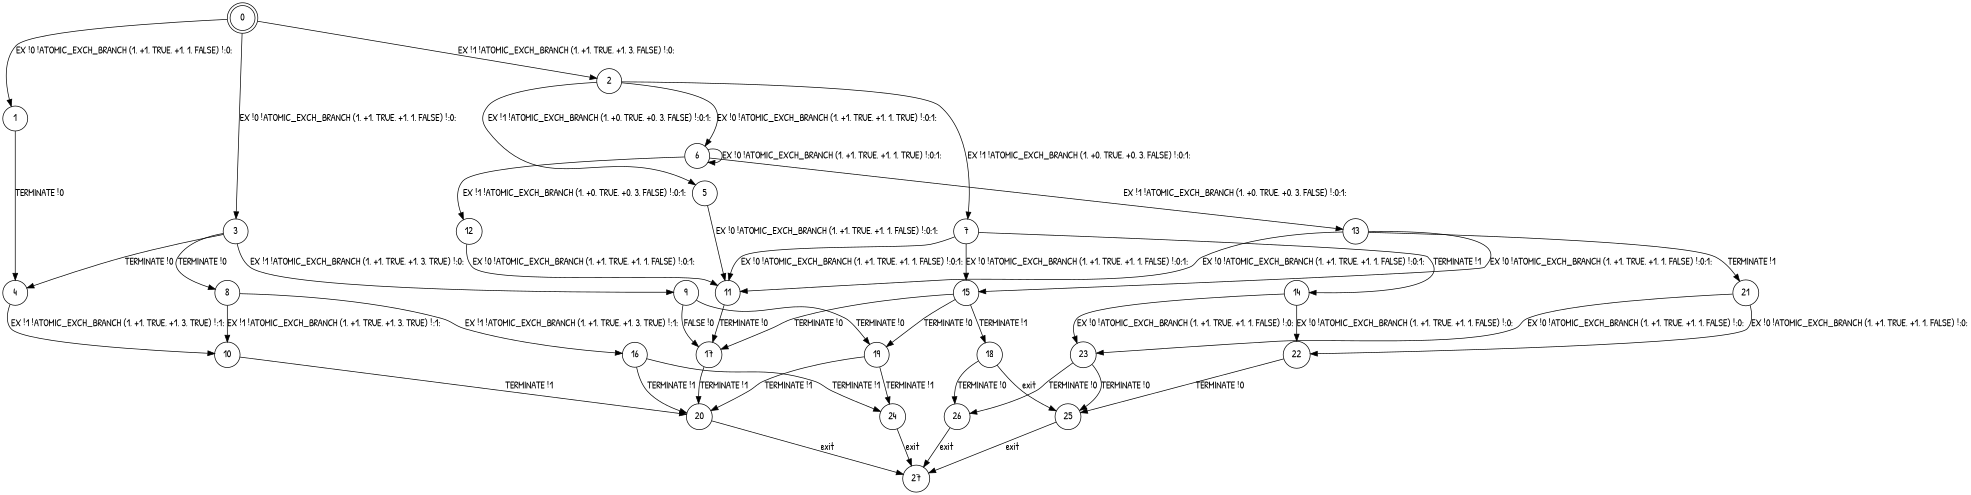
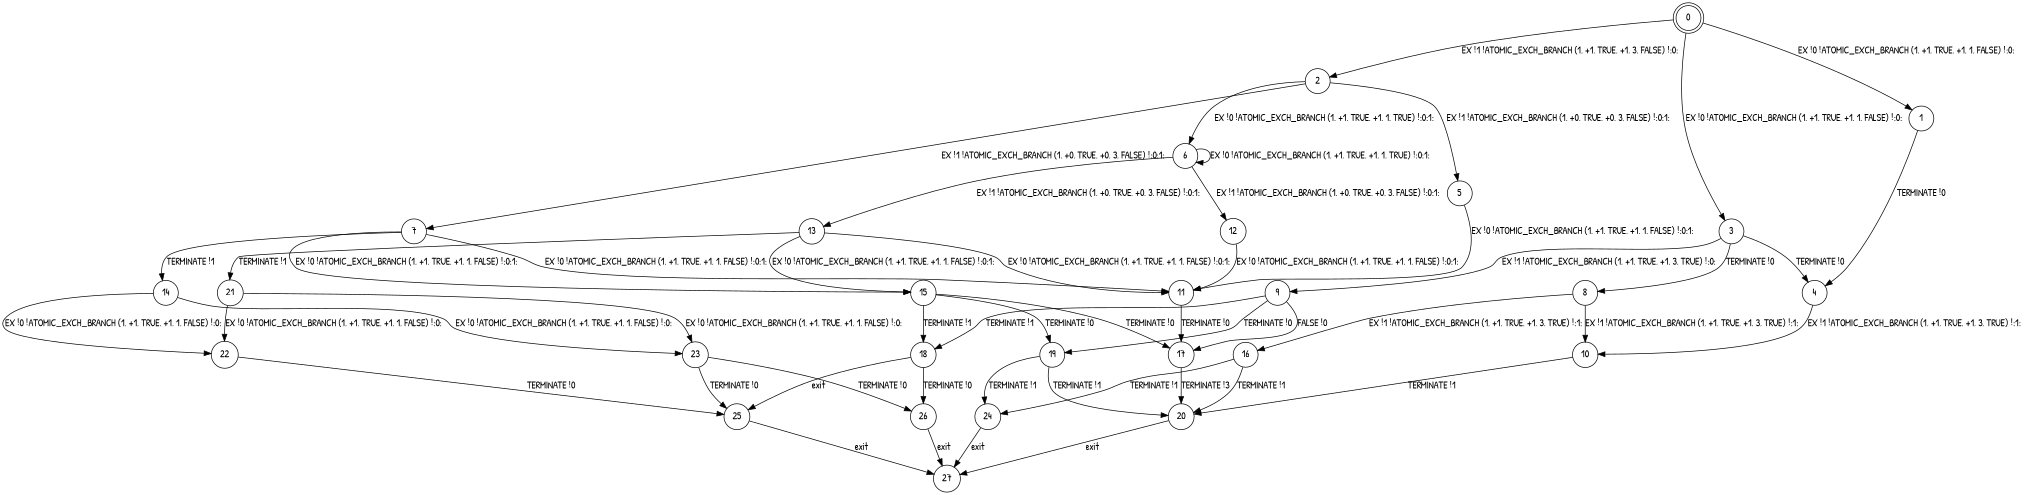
none -> (1099, 308)
(724, 386) -> (1205, 386)
